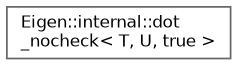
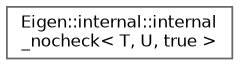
(119, 33) -> (120, 33)
